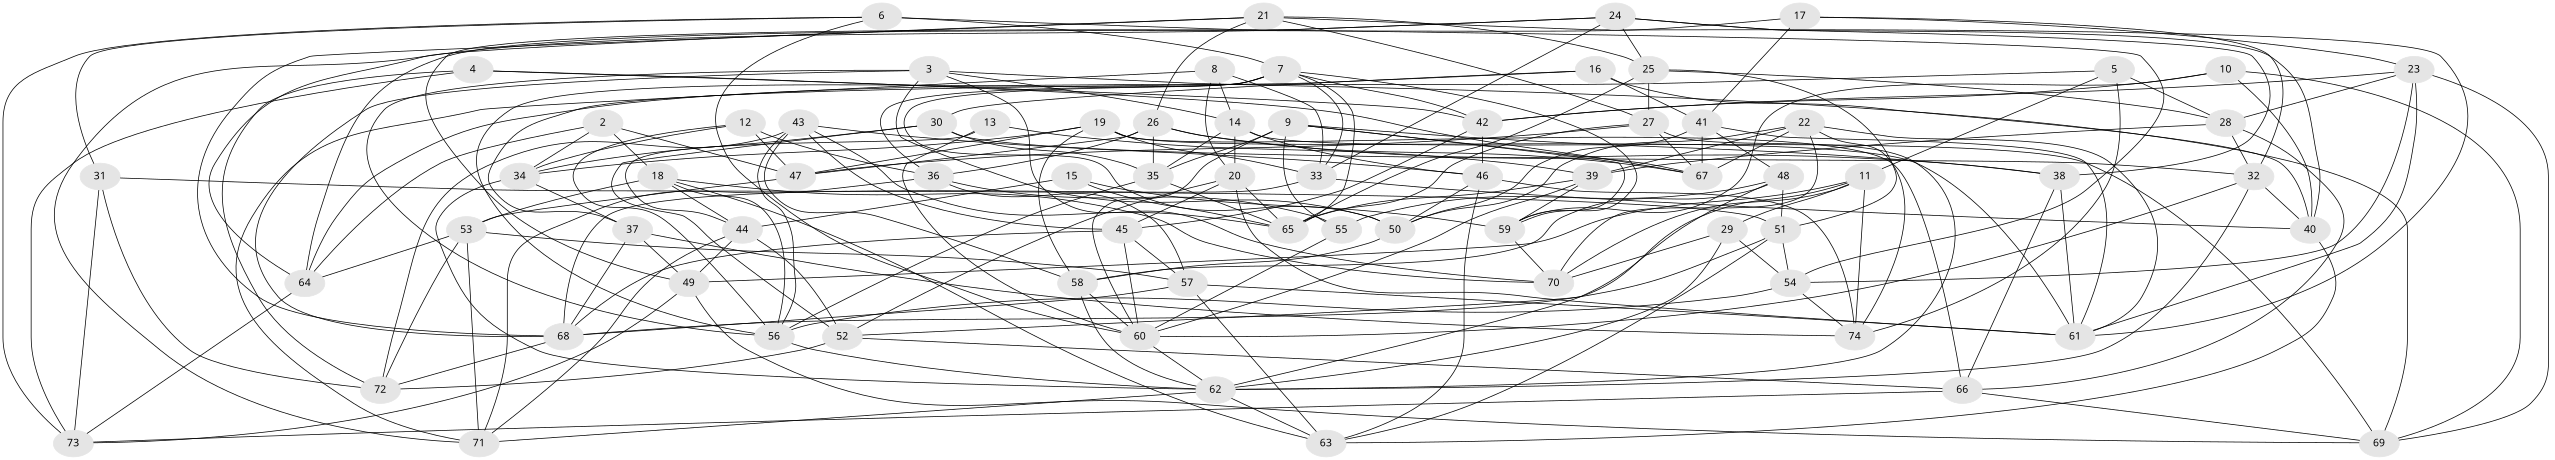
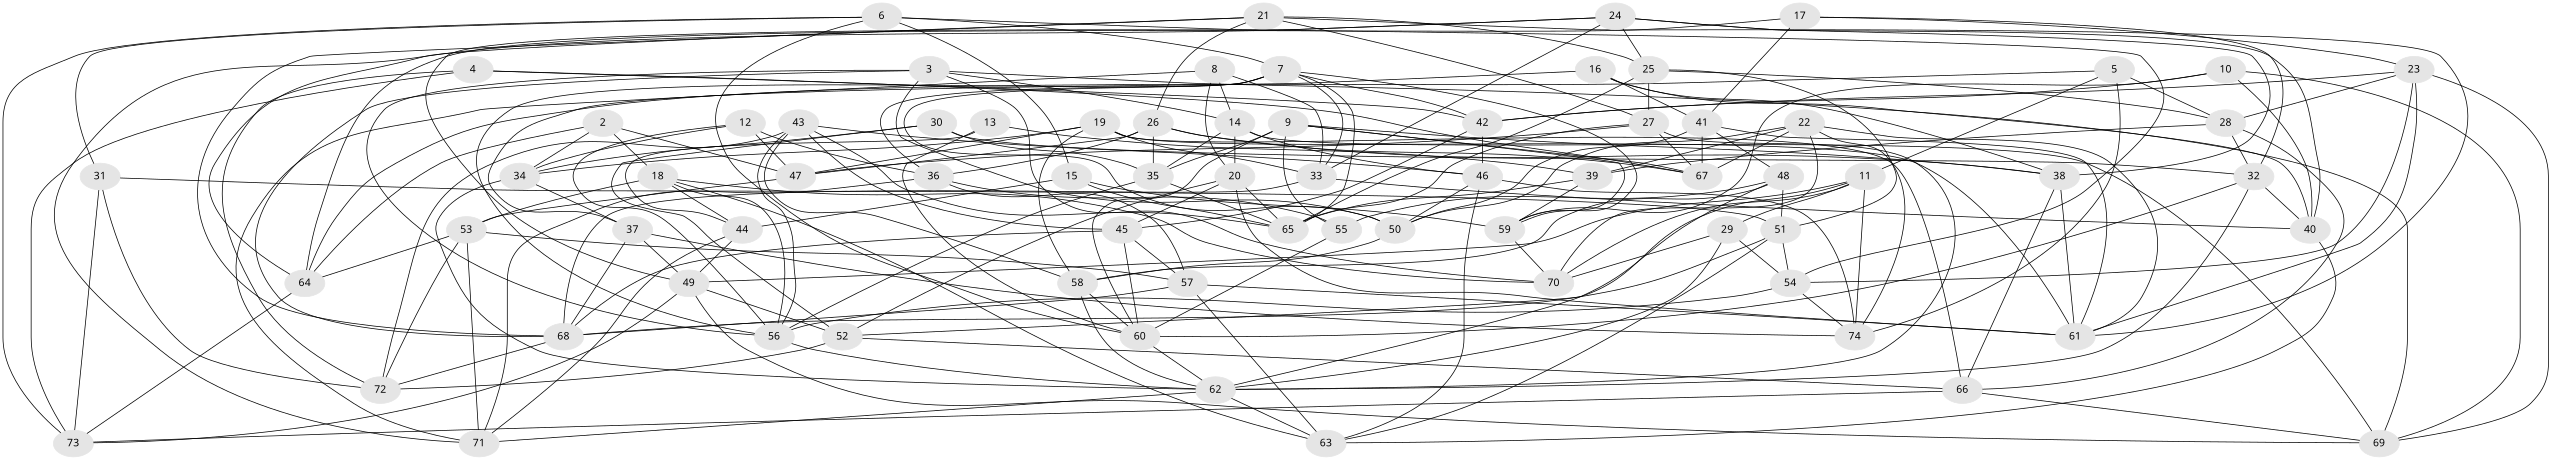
none -> (991, 68)
(1263, 86) -> (1862, 117)
(1338, 274) -> none
(808, 283) -> (766, 310)
